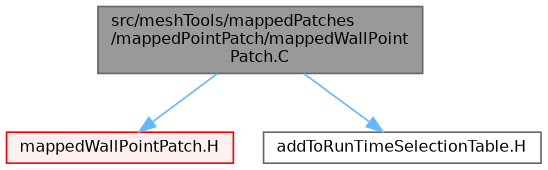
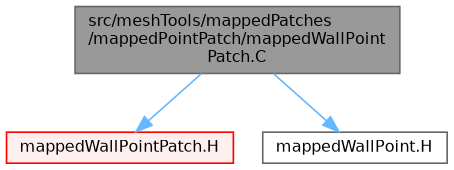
(402, 148) -> (355, 148)
